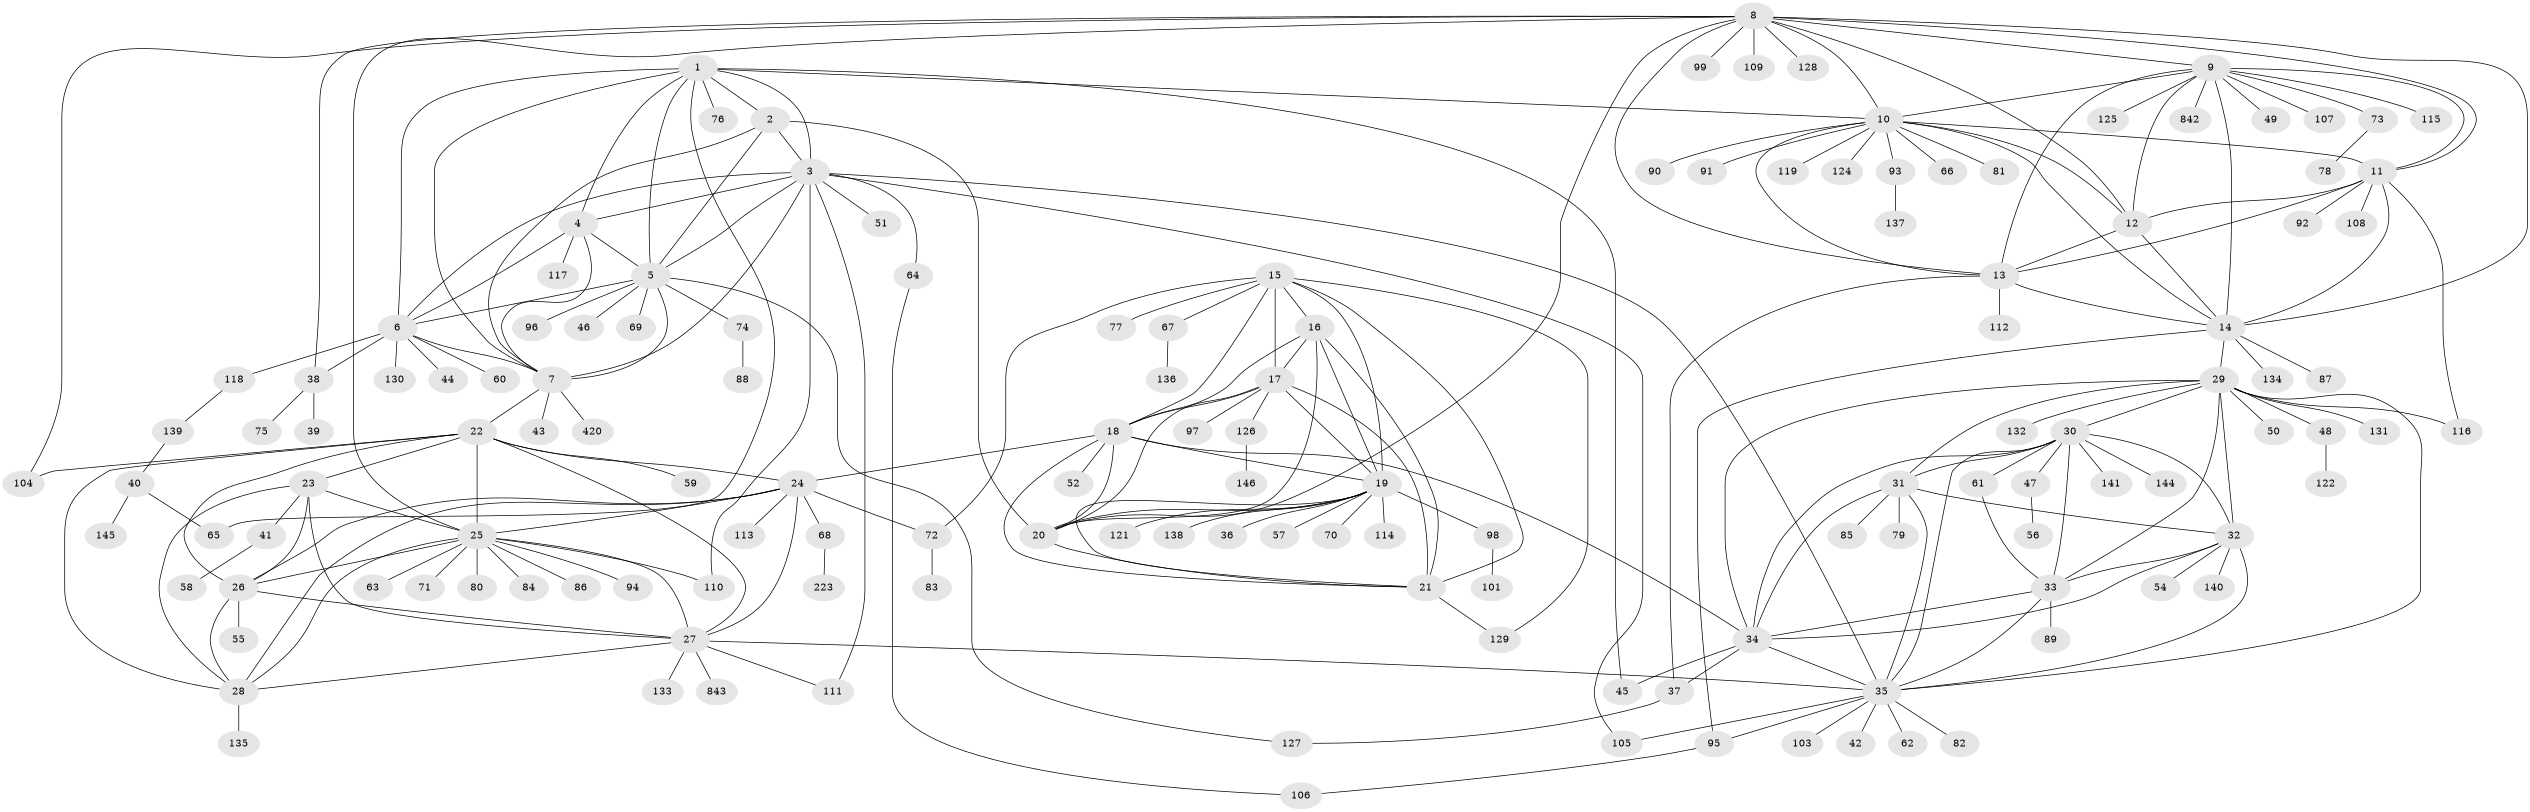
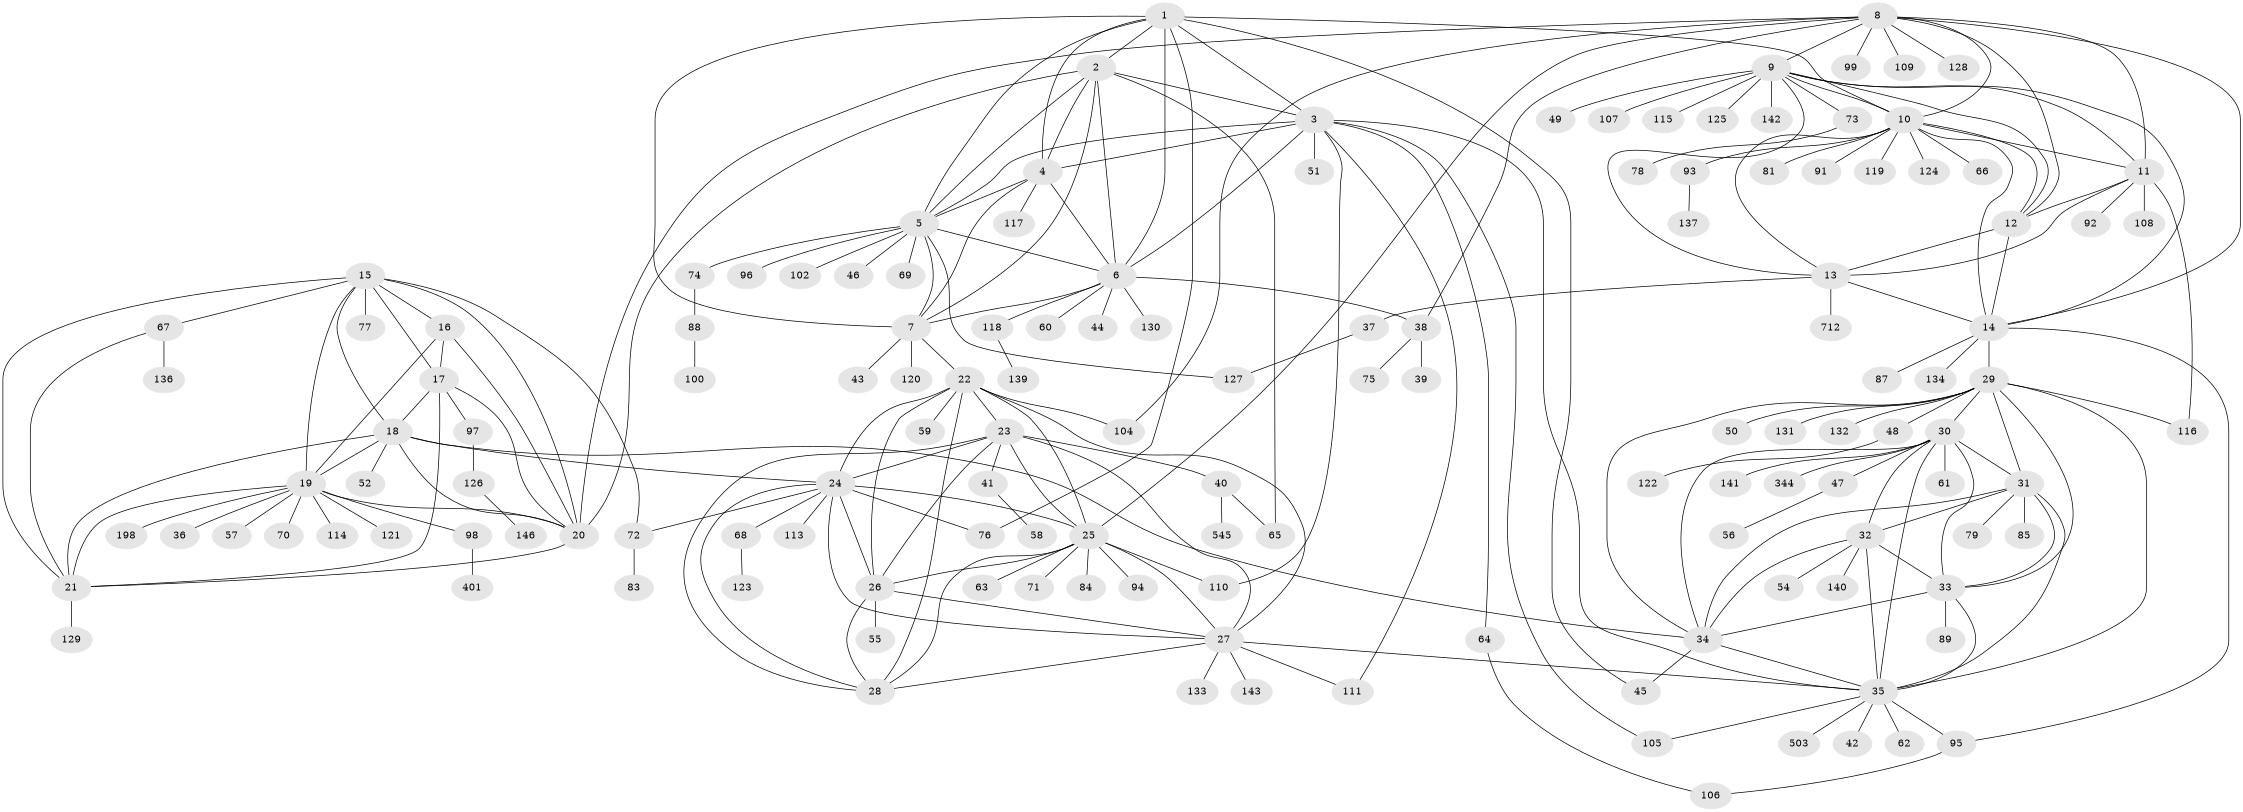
none -> (1066, 119)
(2190, 120) -> (1772, 120)
none -> (1106, 172)
(1655, 172) -> none
(1690, 222) -> none
none -> (800, 276)
(2345, 278) -> none
(716, 305) -> none
(2000, 328) -> (1831, 328)
(1580, 361) -> (517, 369)
none -> (695, 380)
(1220, 392) -> none
(1261, 406) -> (473, 458)
(593, 432) -> (911, 380)
(1328, 432) -> none
(1410, 446) -> (31, 426)
(154, 457) -> (1097, 450)
(2227, 458) -> none
none -> (917, 459)
(734, 478) -> (1275, 257)
(2166, 484) -> (1785, 484)
none -> (910, 510)
(106, 536) -> (1222, 536)
(1174, 536) -> (126, 536)
(2003, 542) -> (2038, 562)
(477, 588) -> none
(581, 588) -> none
(824, 588) -> (742, 588)
(1492, 588) -> (472, 588)
(1713, 666) -> none
(717, 692) -> (1252, 692)
(239, 744) -> none
(1802, 744) -> (1799, 744)
(1960, 744) -> none
